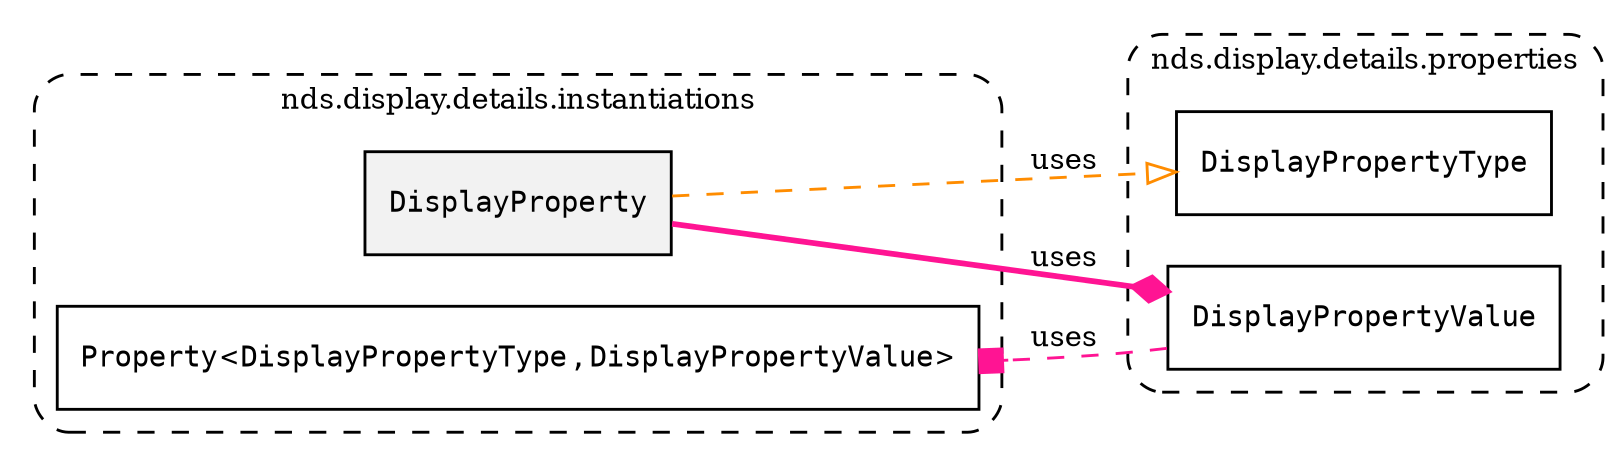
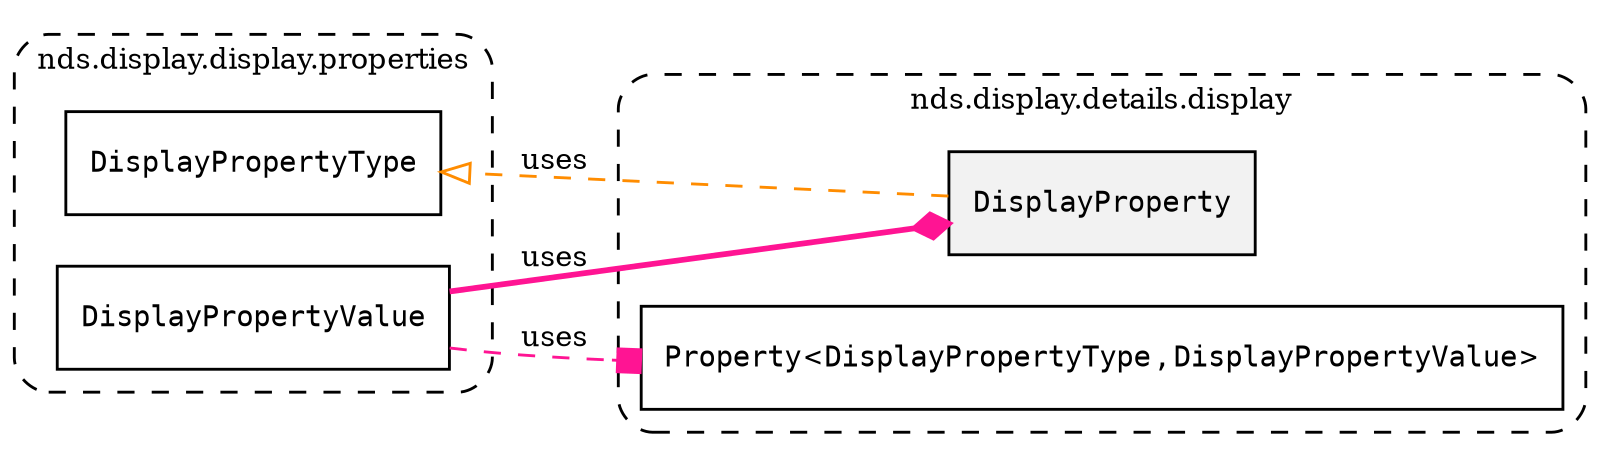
(1365, 62) -> (253, 62)
(518, 102) -> (1102, 102)
(903, 255) -> (682, 260)
